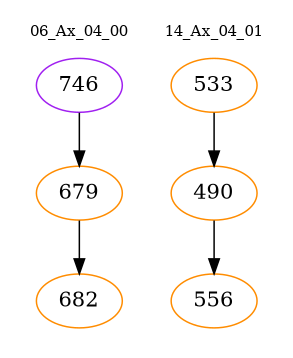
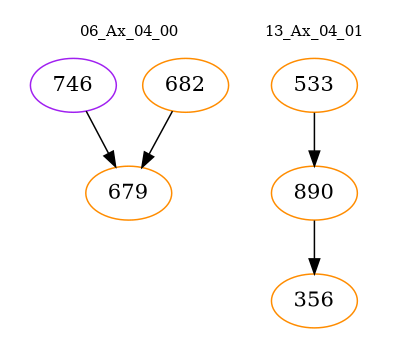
(214, 32) -> (314, 32)
(214, 193) -> (314, 193)
(79, 240) -> (161, 133)
(214, 301) -> (314, 301)
